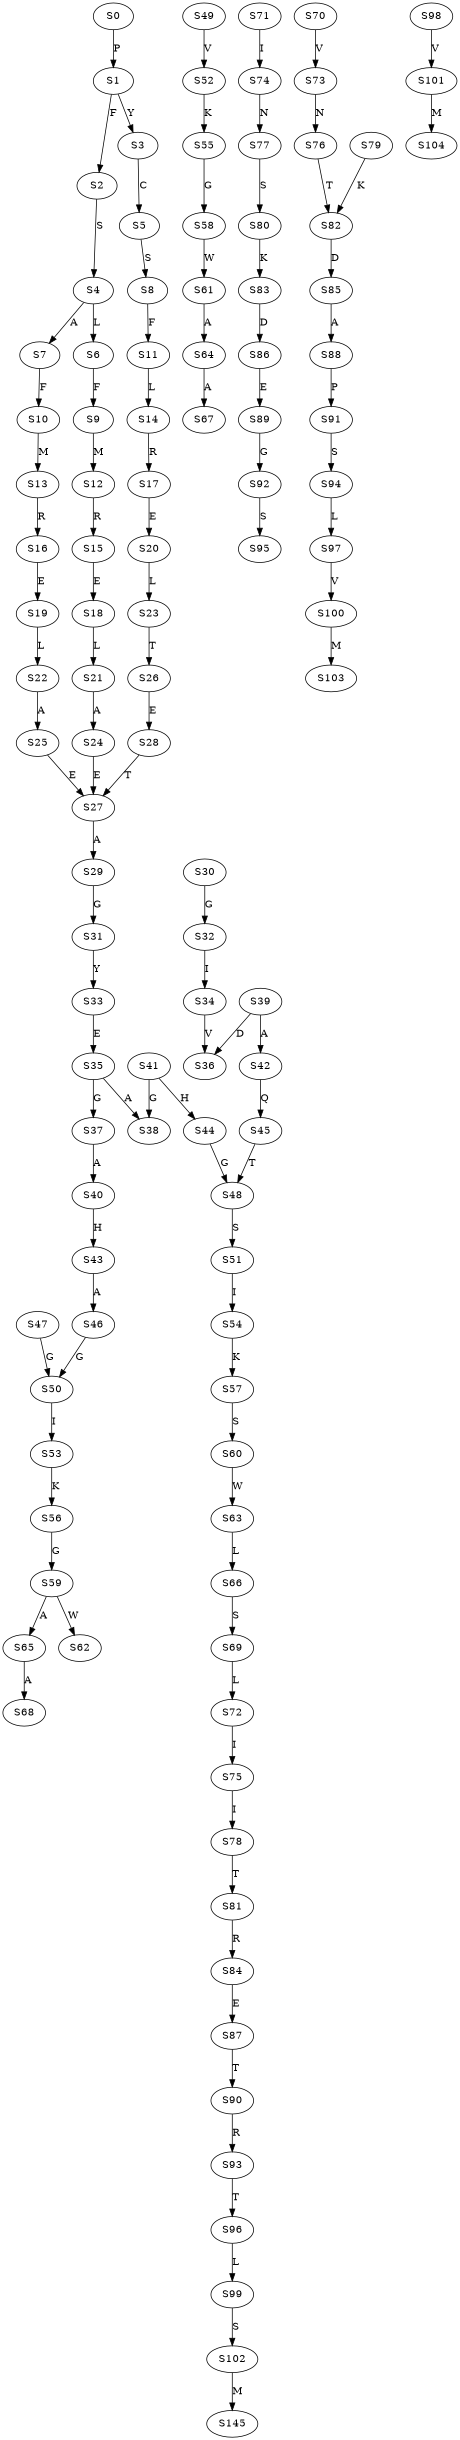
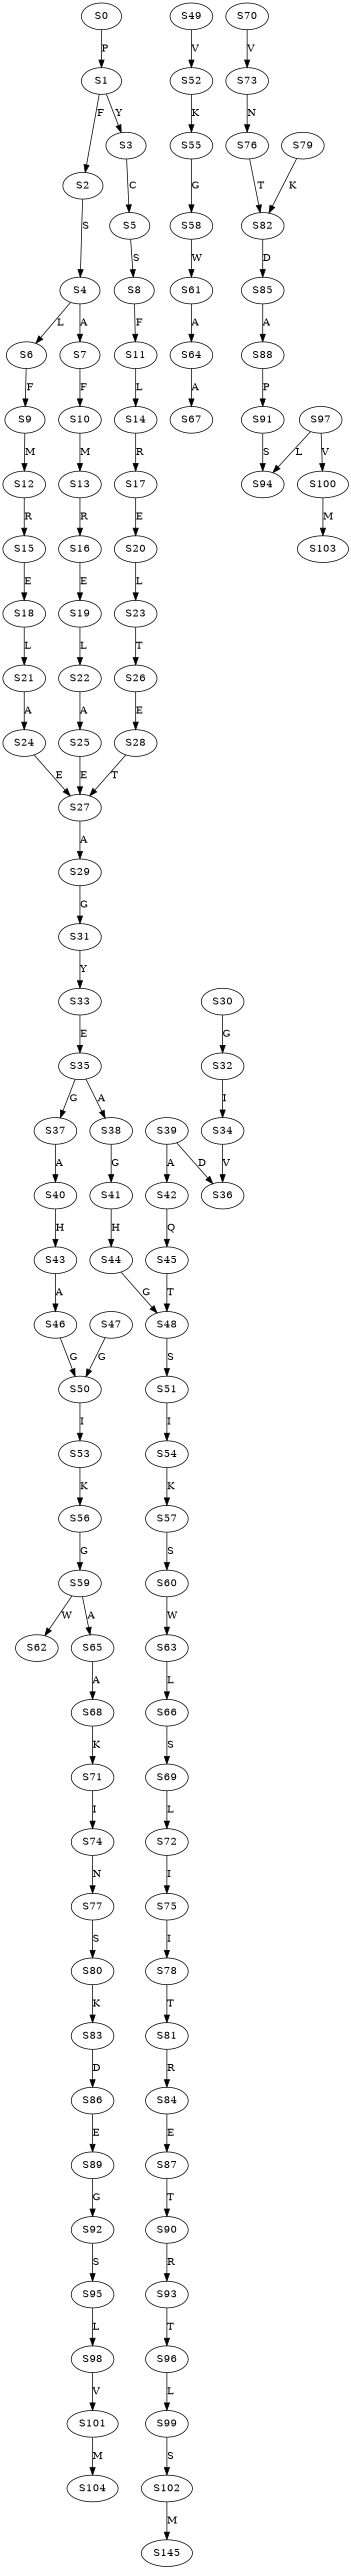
(331, 513) -> (294, 449)
(149, 1095) -> (111, 1160)
none -> (93, 1741)
none -> (93, 2323)
